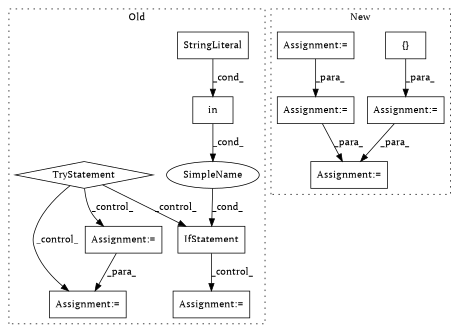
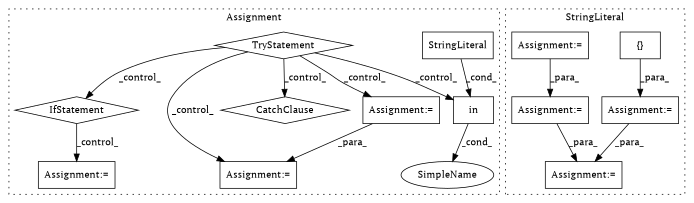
(137, 17) -> (254, 17)
(361, 17) -> (595, 17)
none -> (382, 71)
none -> (285, 110)
(212, 204) -> none
(211, 240) -> (77, 110)
